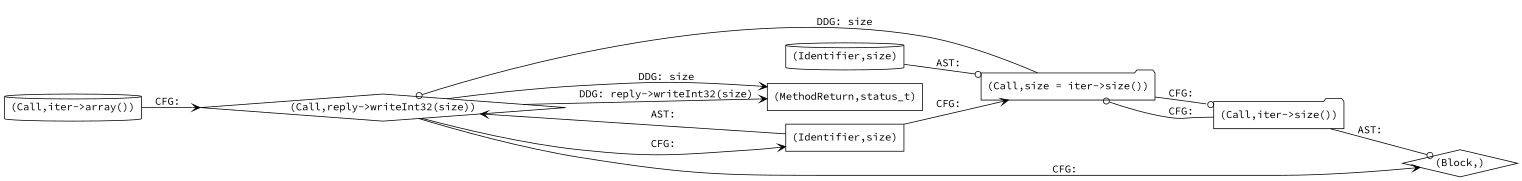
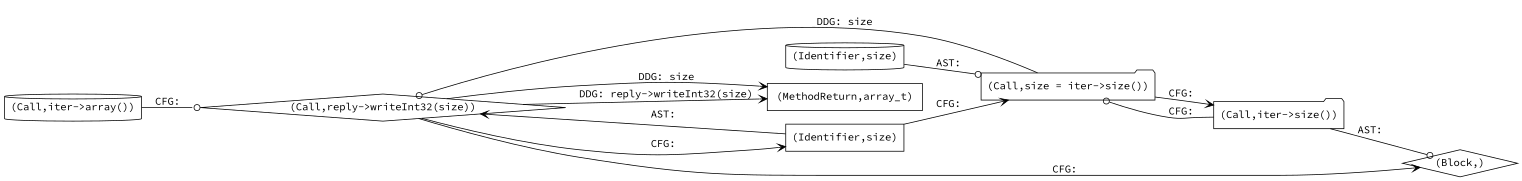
(845, 97) -> (845, 97)
(1181, 100) -> (1181, 100)
(167, 108) -> (167, 108)
